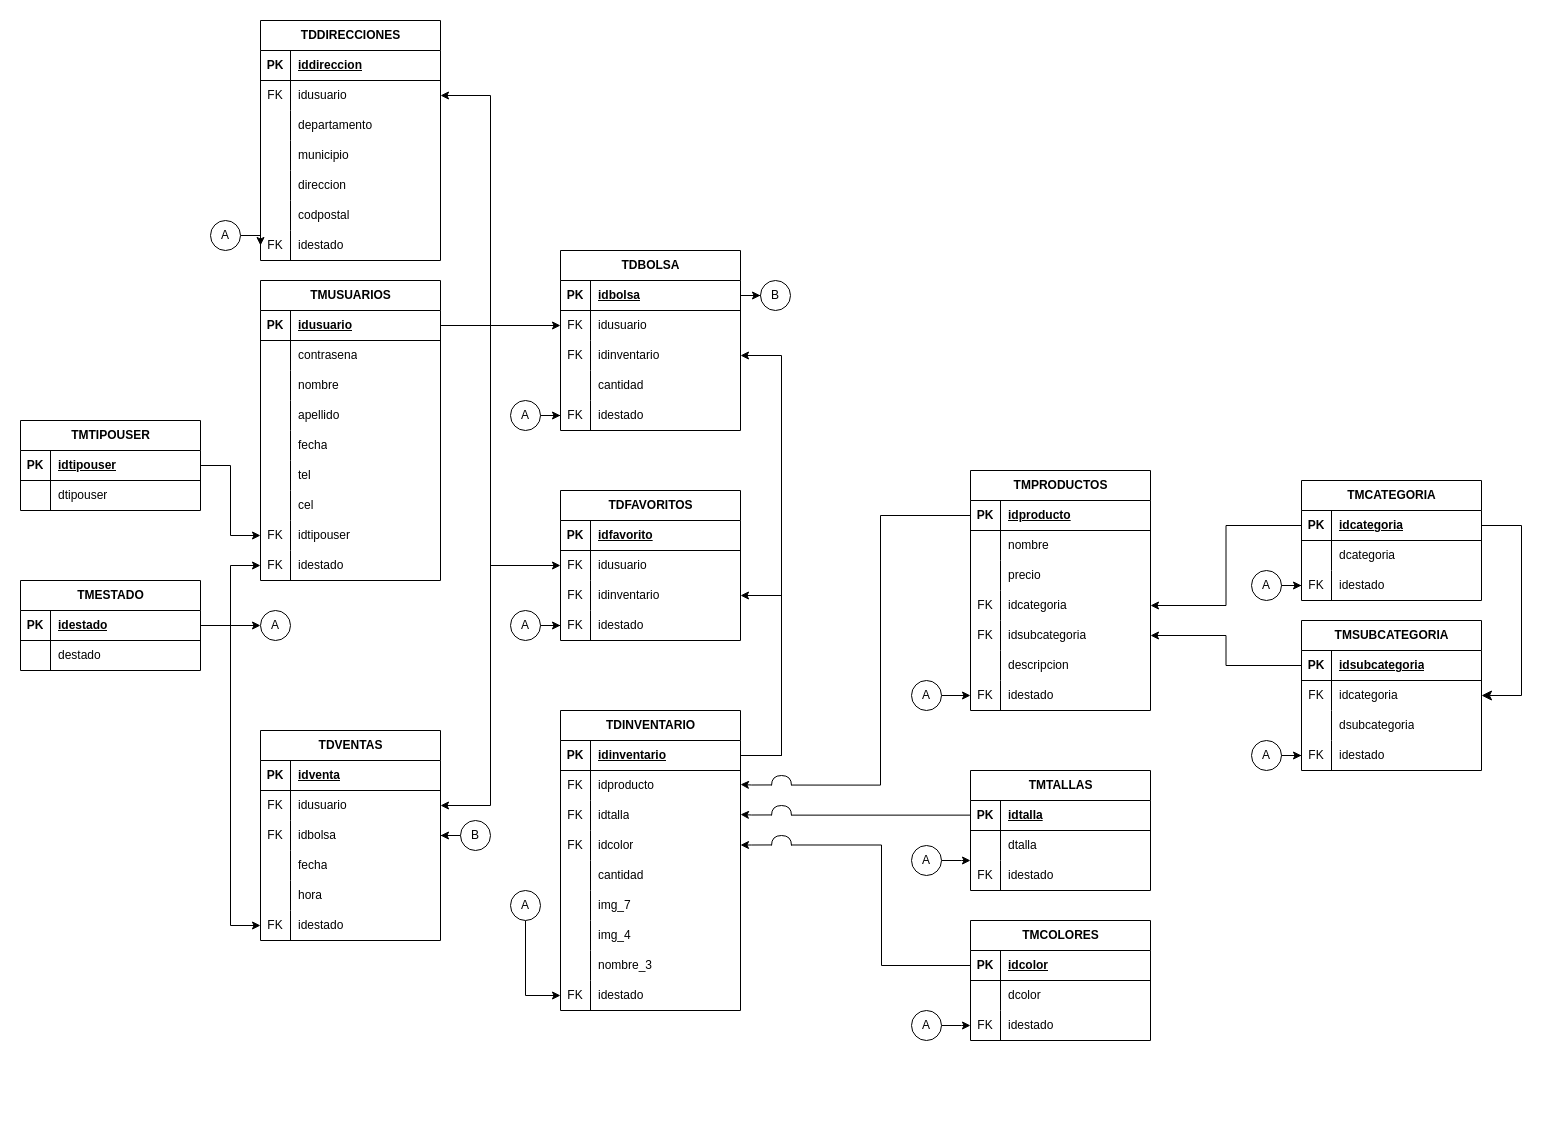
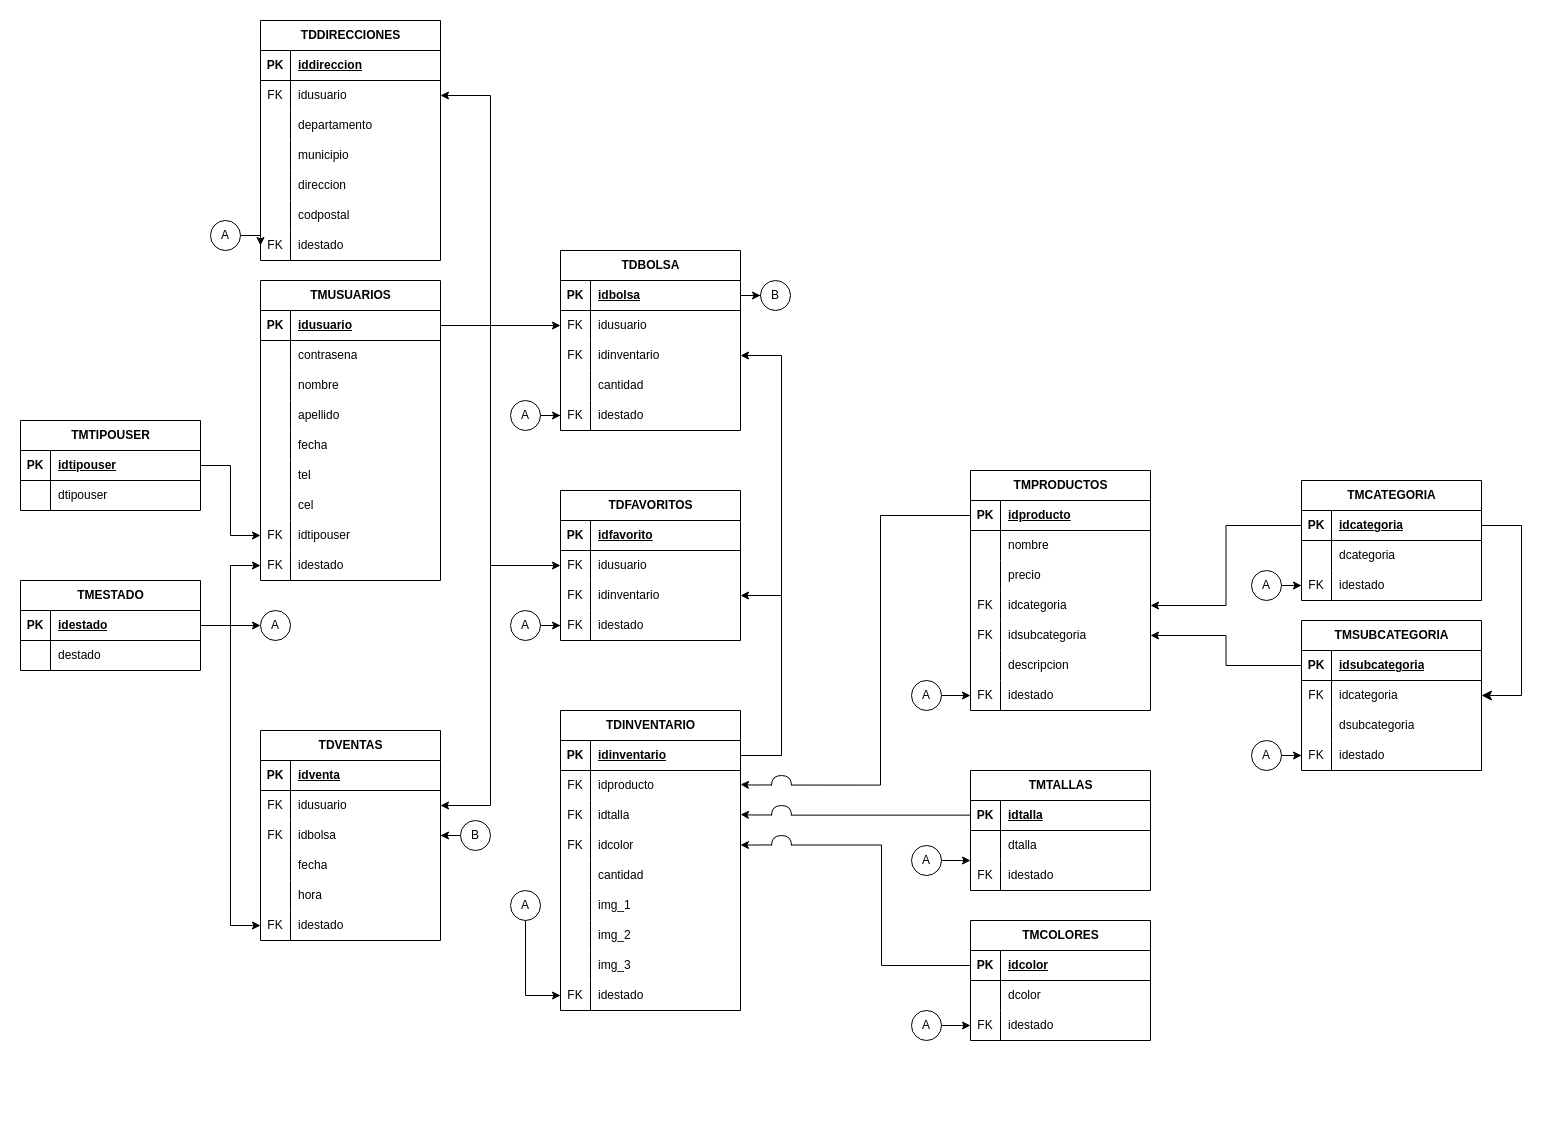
(614, 906) -> (614, 906)
(614, 936) -> (614, 936)
(625, 966) -> (614, 966)
